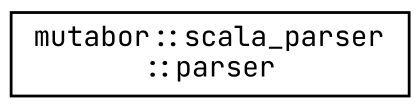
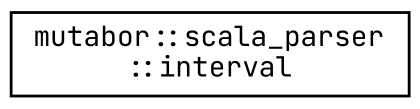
(210, 54) -> (210, 54)
